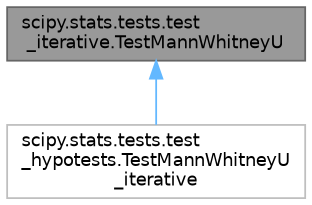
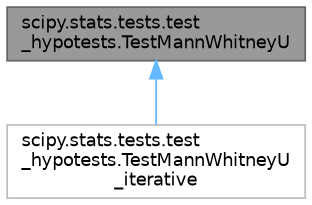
(156, 34) -> (156, 34)
